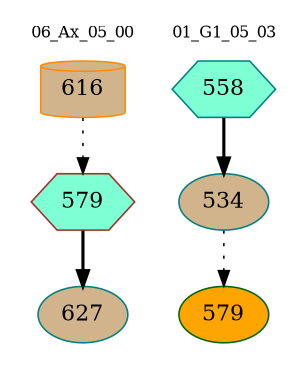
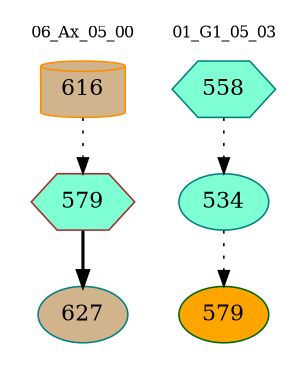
(224, 138) -> (224, 138)
(224, 202) -> (224, 202)
